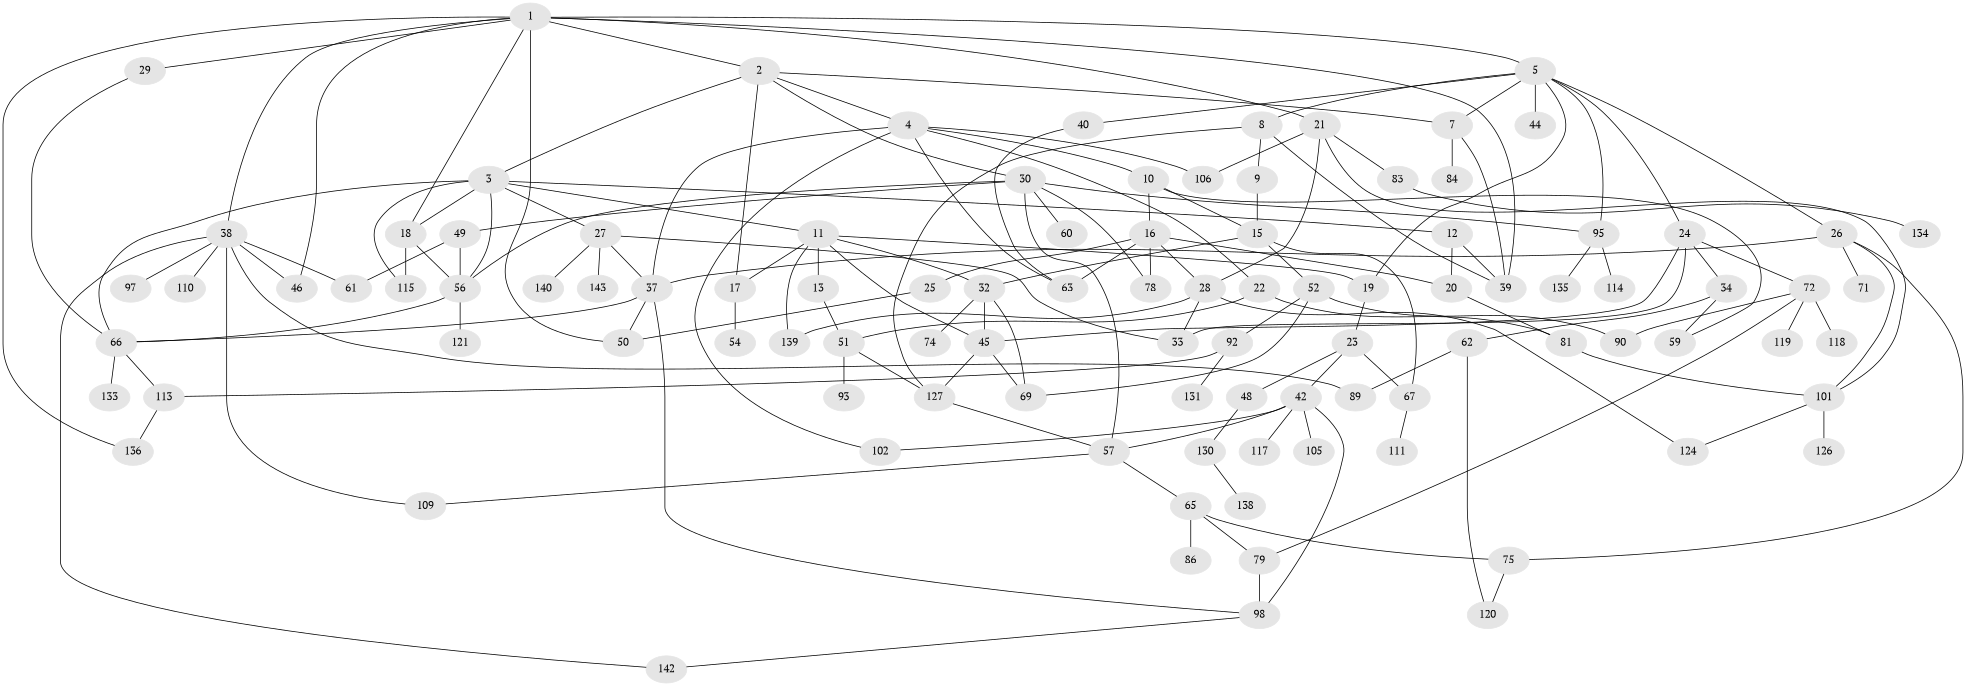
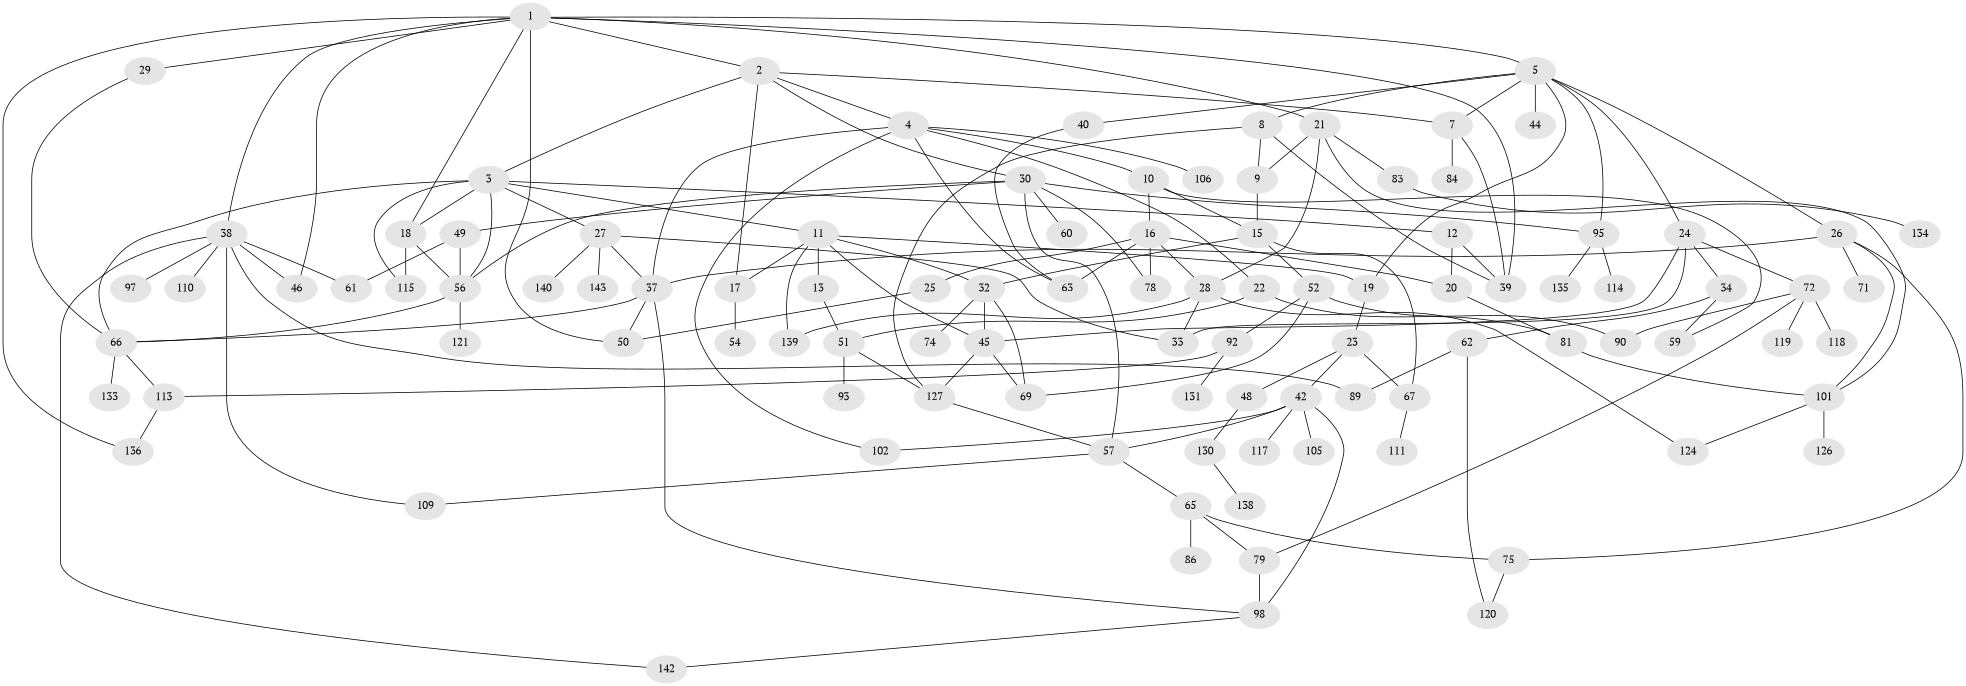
(1265, 150) -> (1287, 154)
